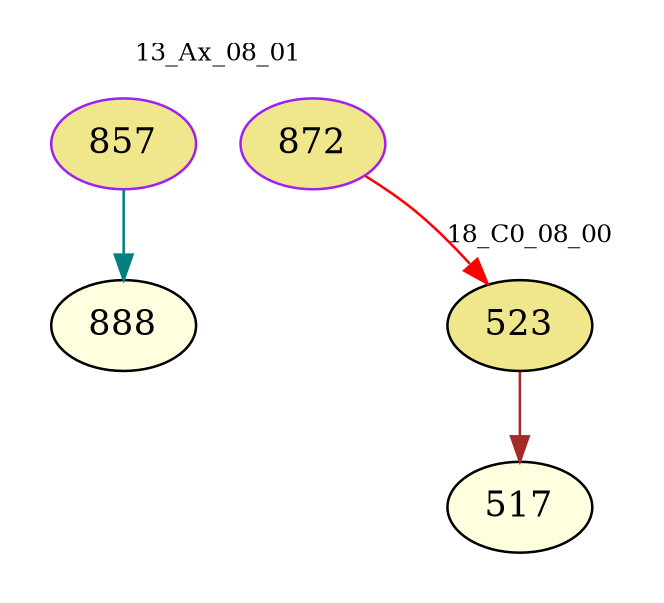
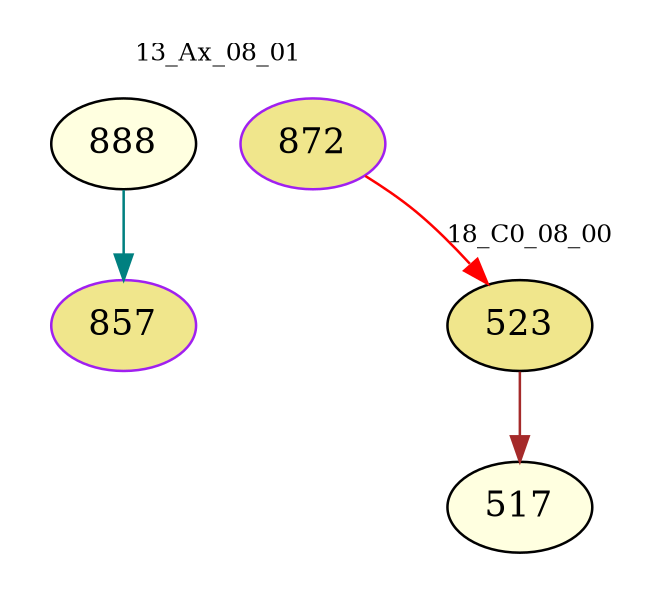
(124, 222) -> (124, 222)
